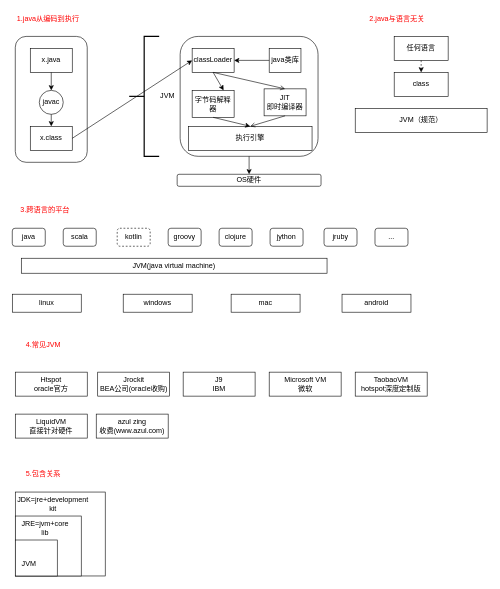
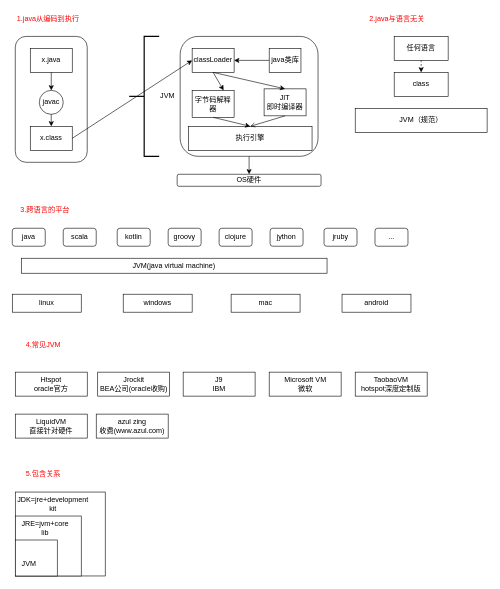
(281, 88) -> (280, 88)
(134, 237) -> (134, 237)
